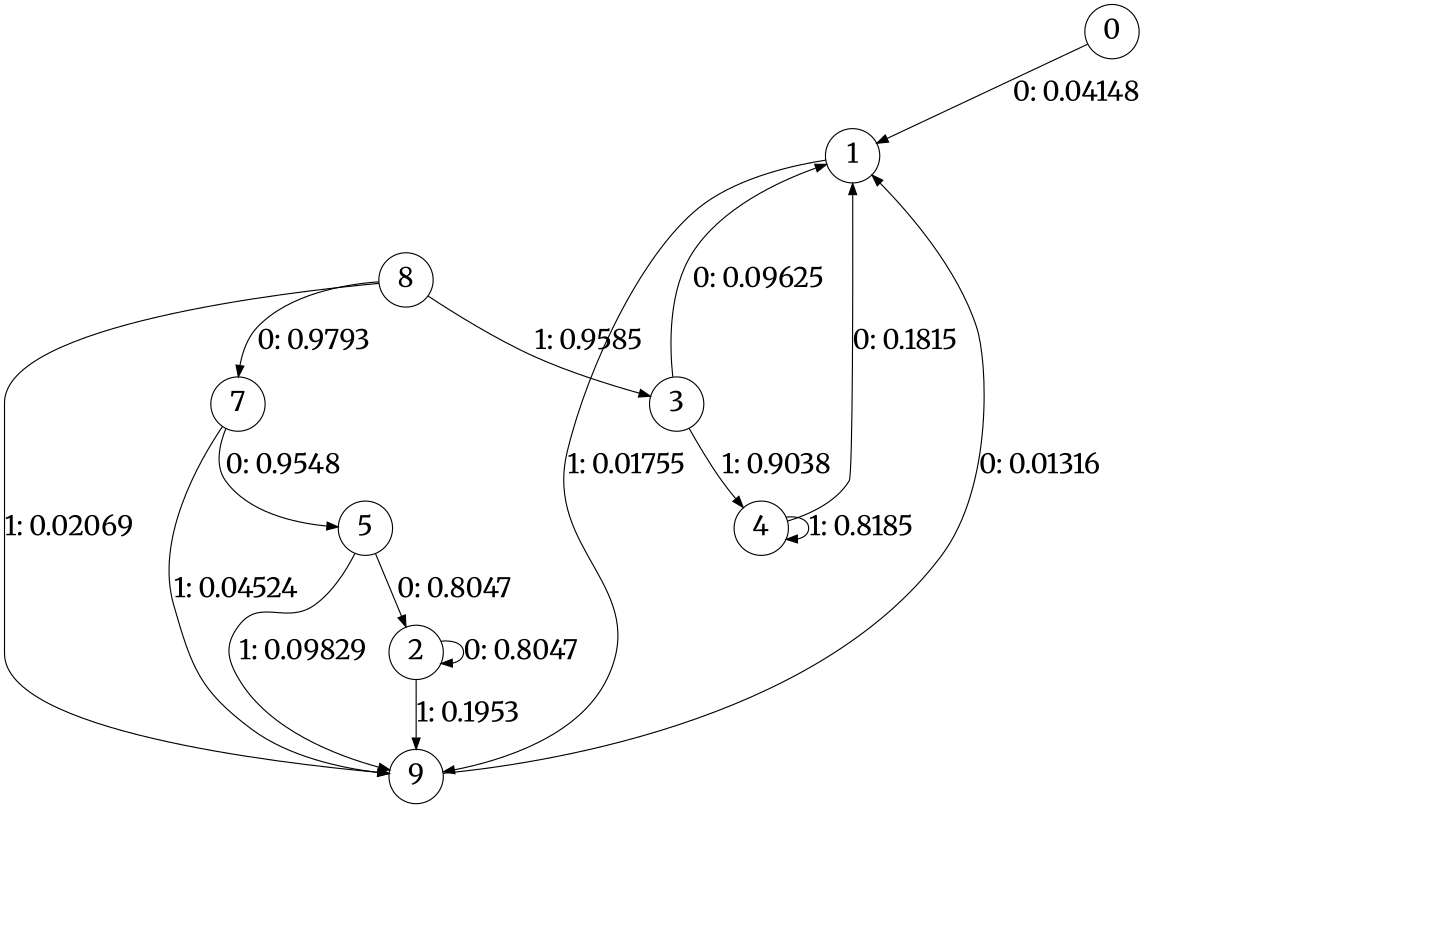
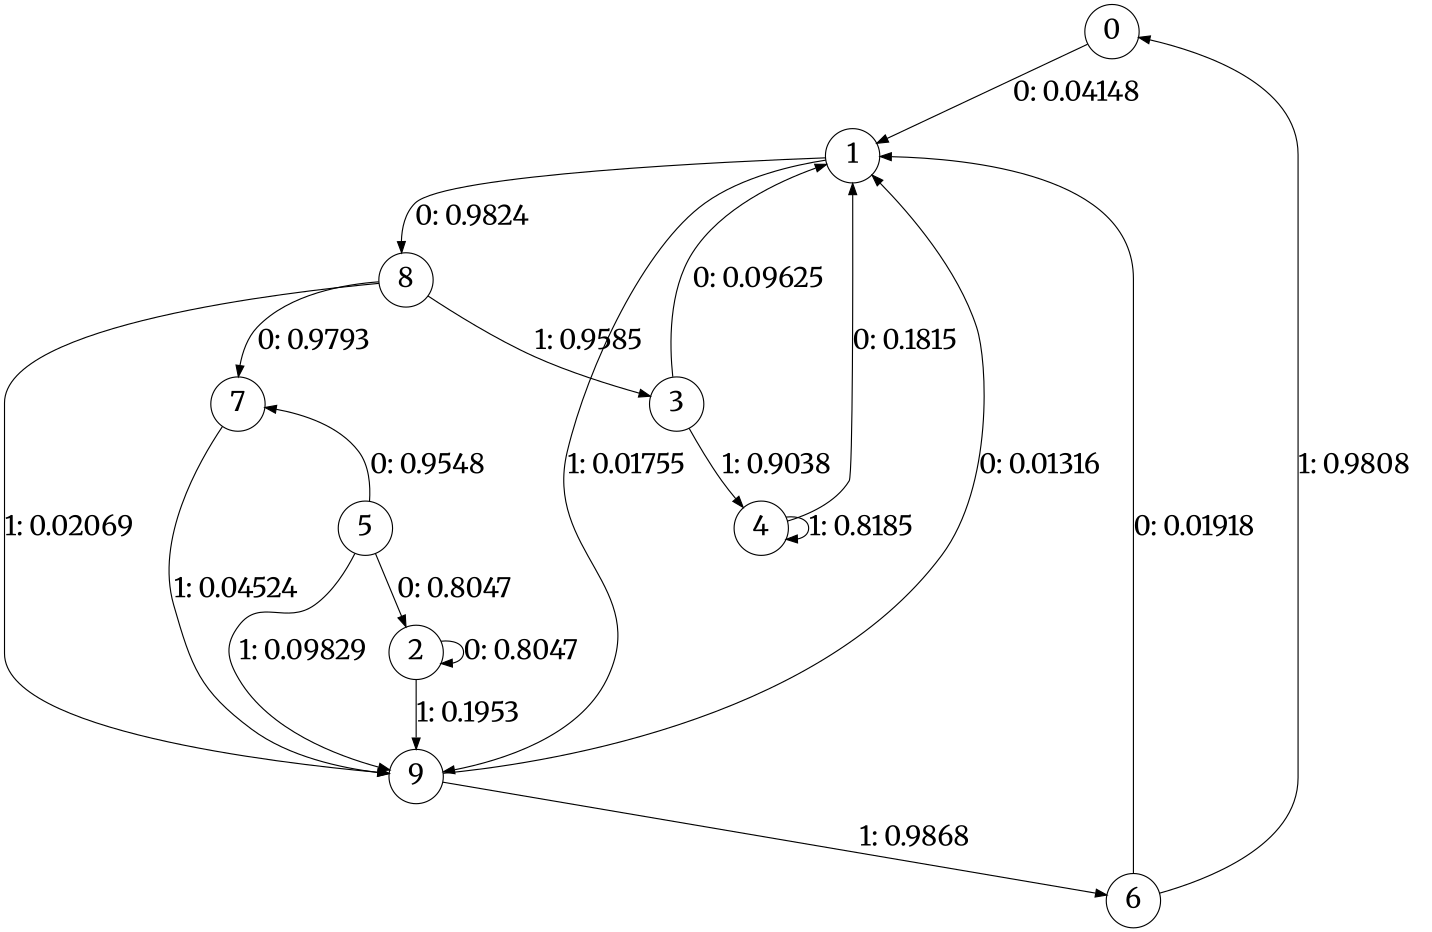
none -> (598, 171)
(247, 501) -> (343, 436)
none -> (1133, 901)
